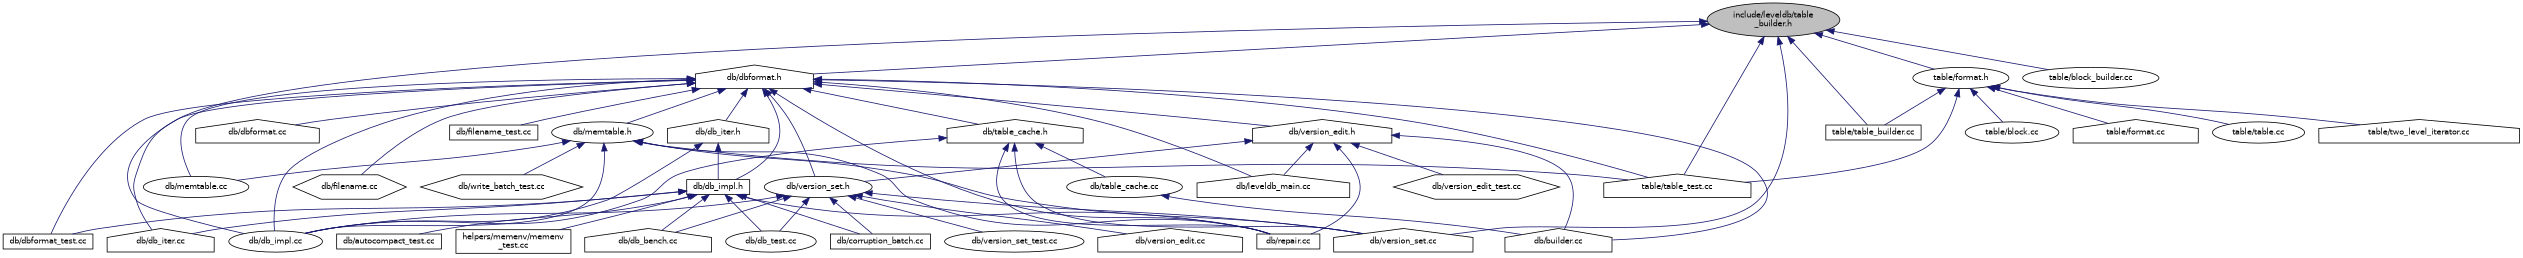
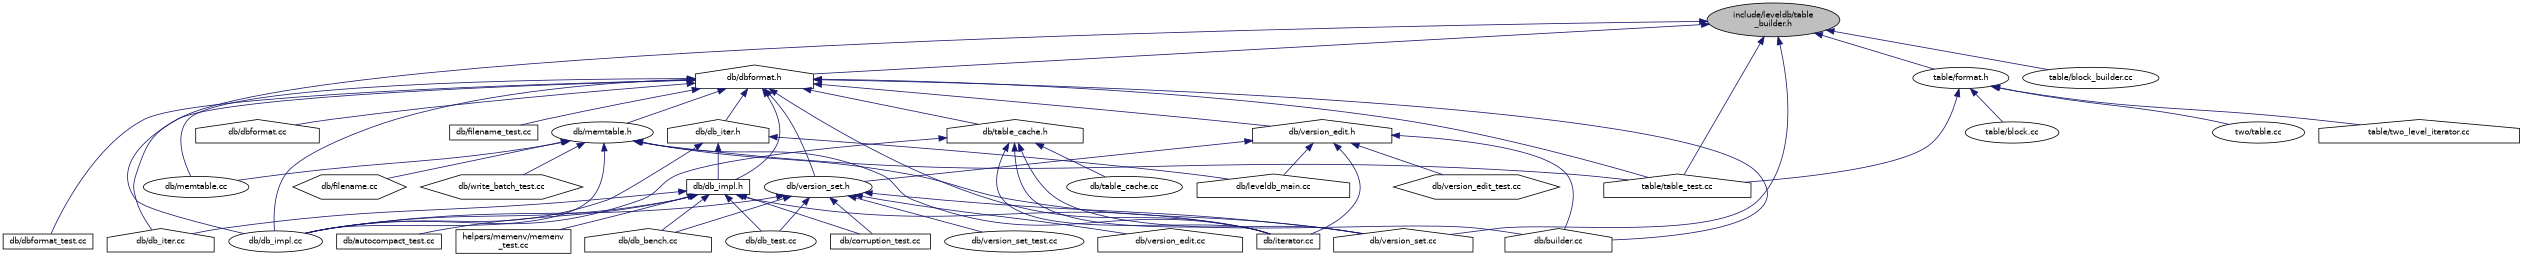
(498, 106) -> (474, 160)
(1041, 109) -> (992, 154)
(1873, 132) -> none
(2136, 132) -> none
(2259, 132) -> (2259, 132)
(360, 209) -> (498, 216)
(1336, 215) -> (1364, 227)
(880, 242) -> (880, 242)
(1288, 242) -> (1288, 242)
